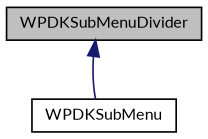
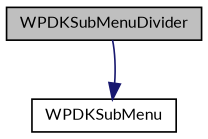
(93, 78) -> (115, 62)
